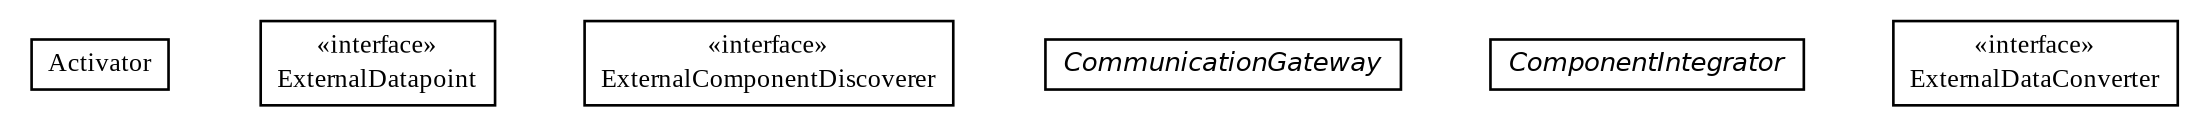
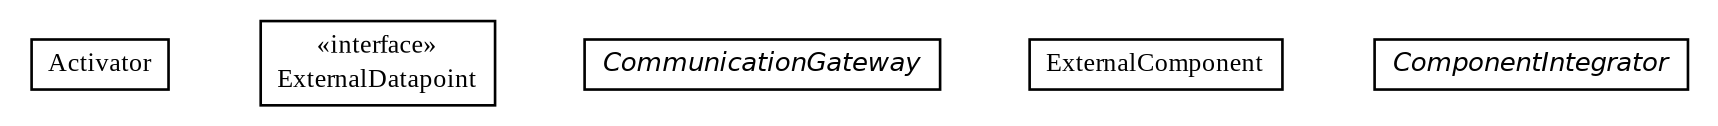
(769, 63) -> none
none -> (1156, 63)
(2036, 63) -> none
